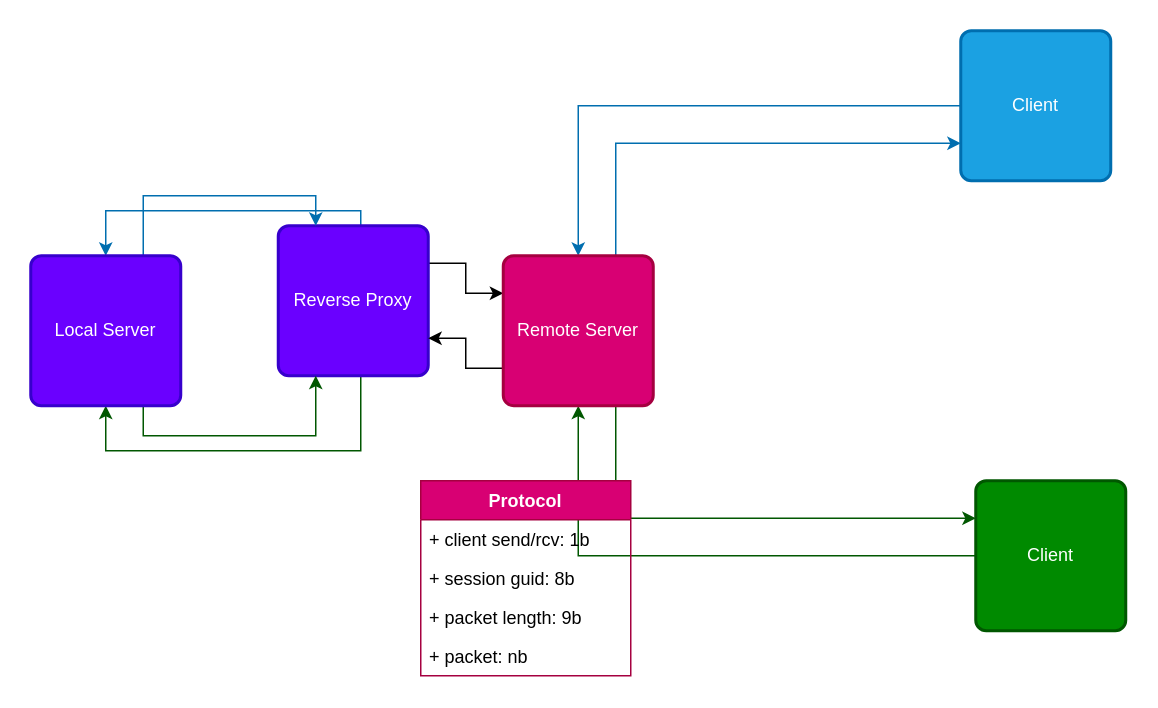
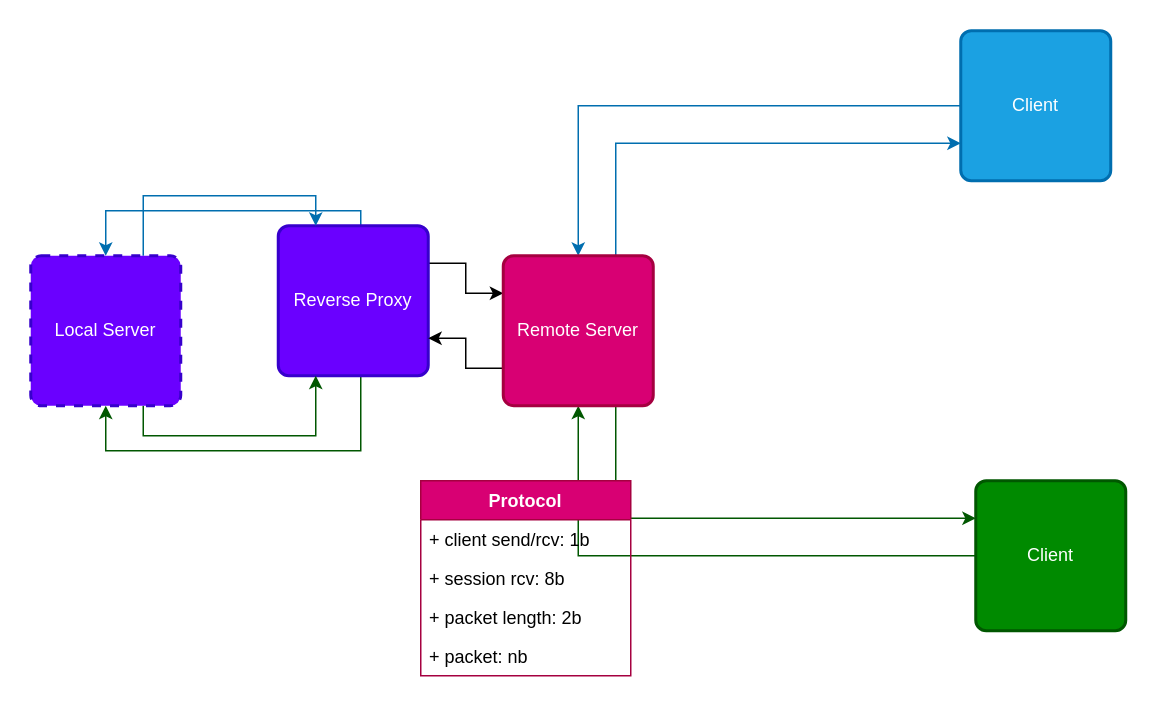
(106, 331) -> (106, 331)
(506, 580) -> (504, 580)
(514, 619) -> (514, 619)
